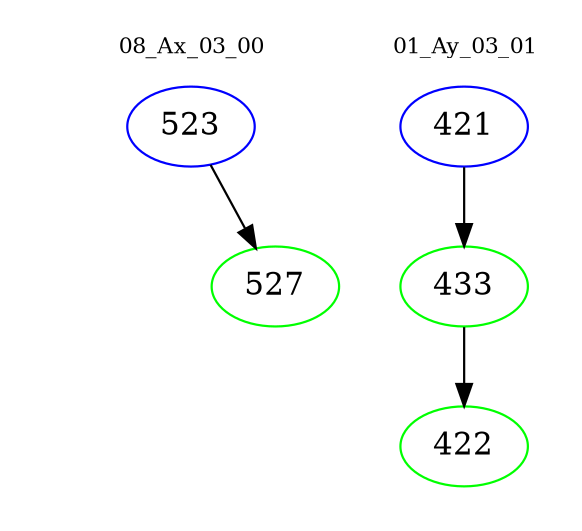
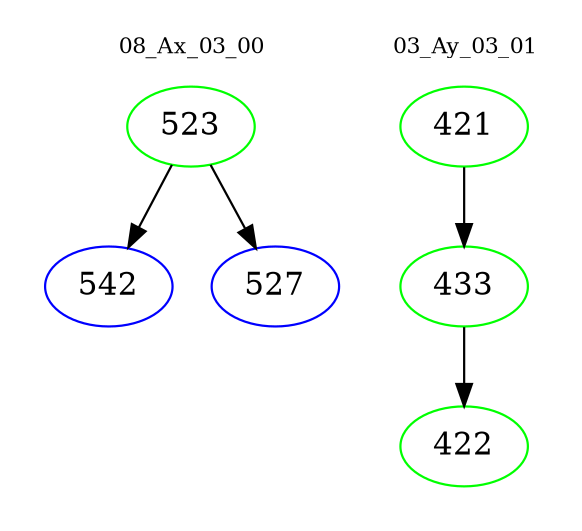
(465, 48) -> (465, 48)
(191, 127) -> (191, 127)
(464, 127) -> (464, 127)
none -> (109, 286)
(275, 286) -> (275, 286)
